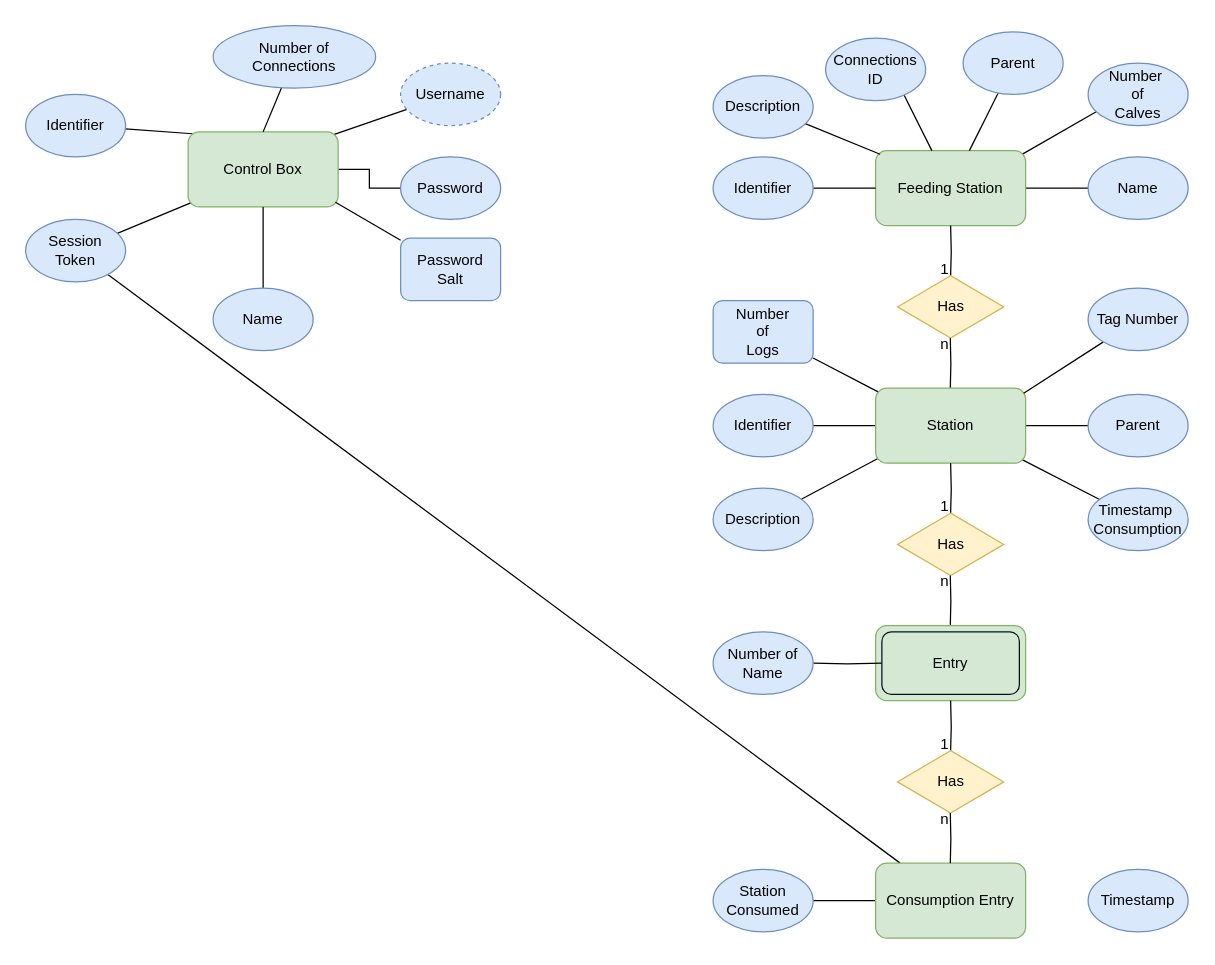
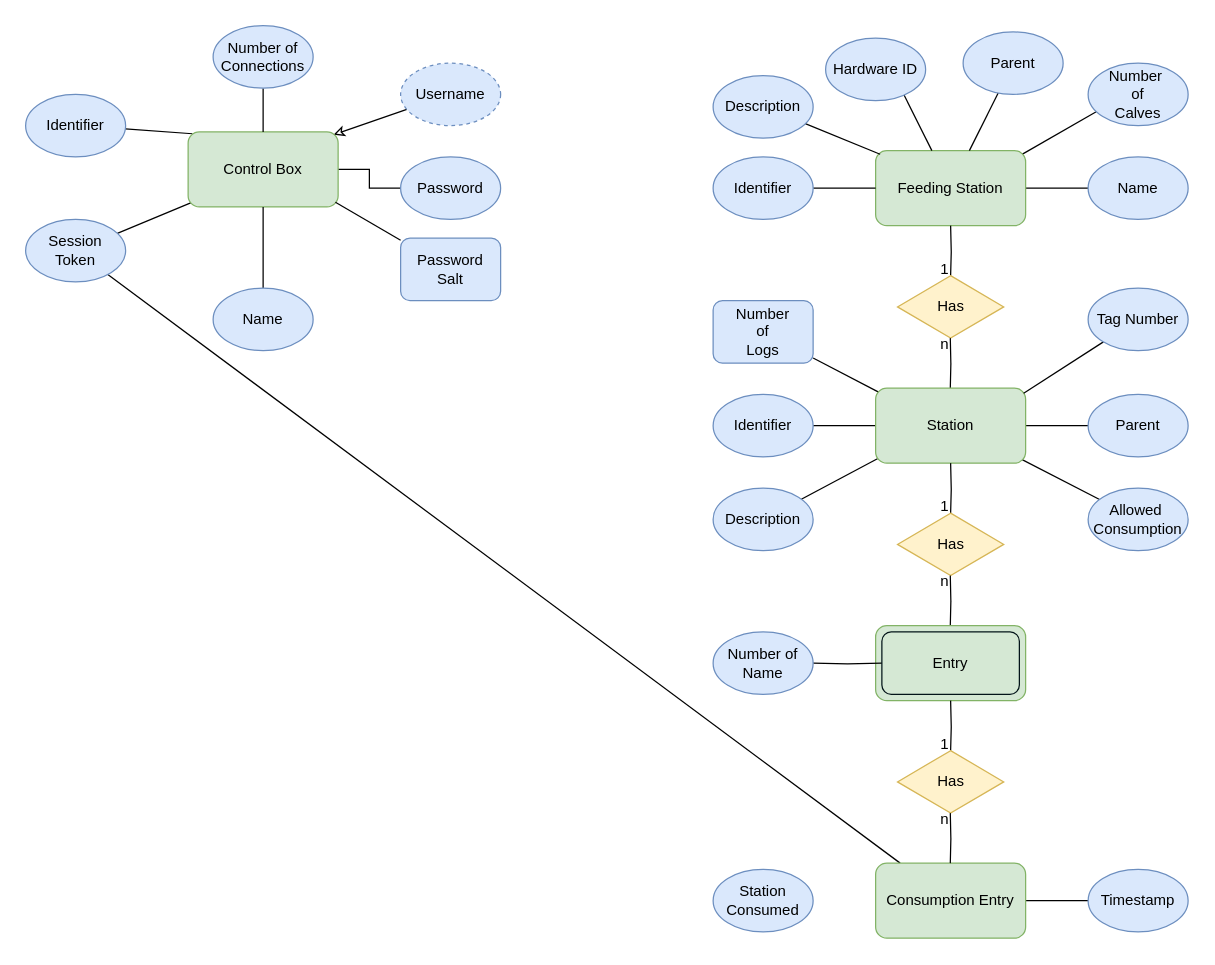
(294, 57) -> (263, 57)
(876, 69) -> (876, 69)
(339, 133) -> (343, 131)
(1138, 519) -> (1138, 519)
(844, 901) -> (1057, 901)
